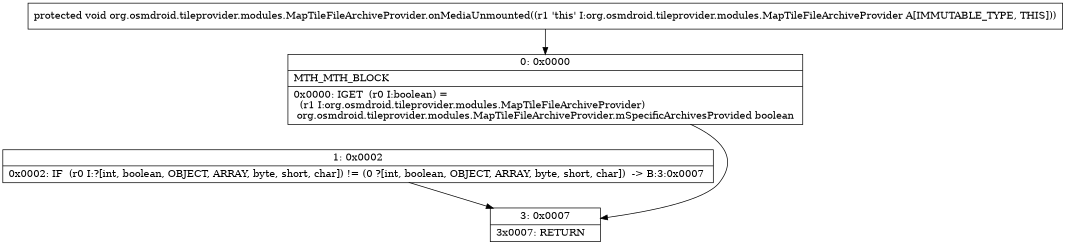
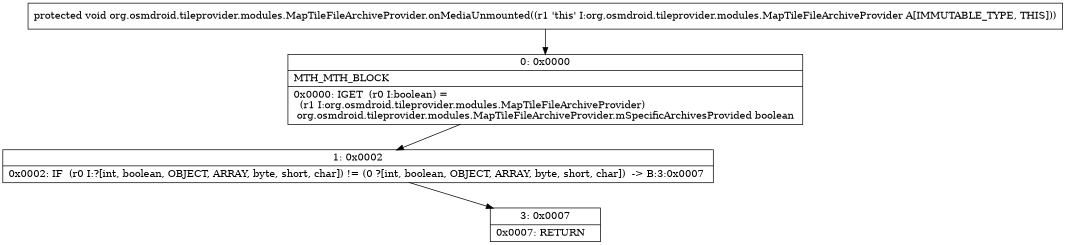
(703, 194) -> (432, 136)
(545, 233) -> (545, 233)
